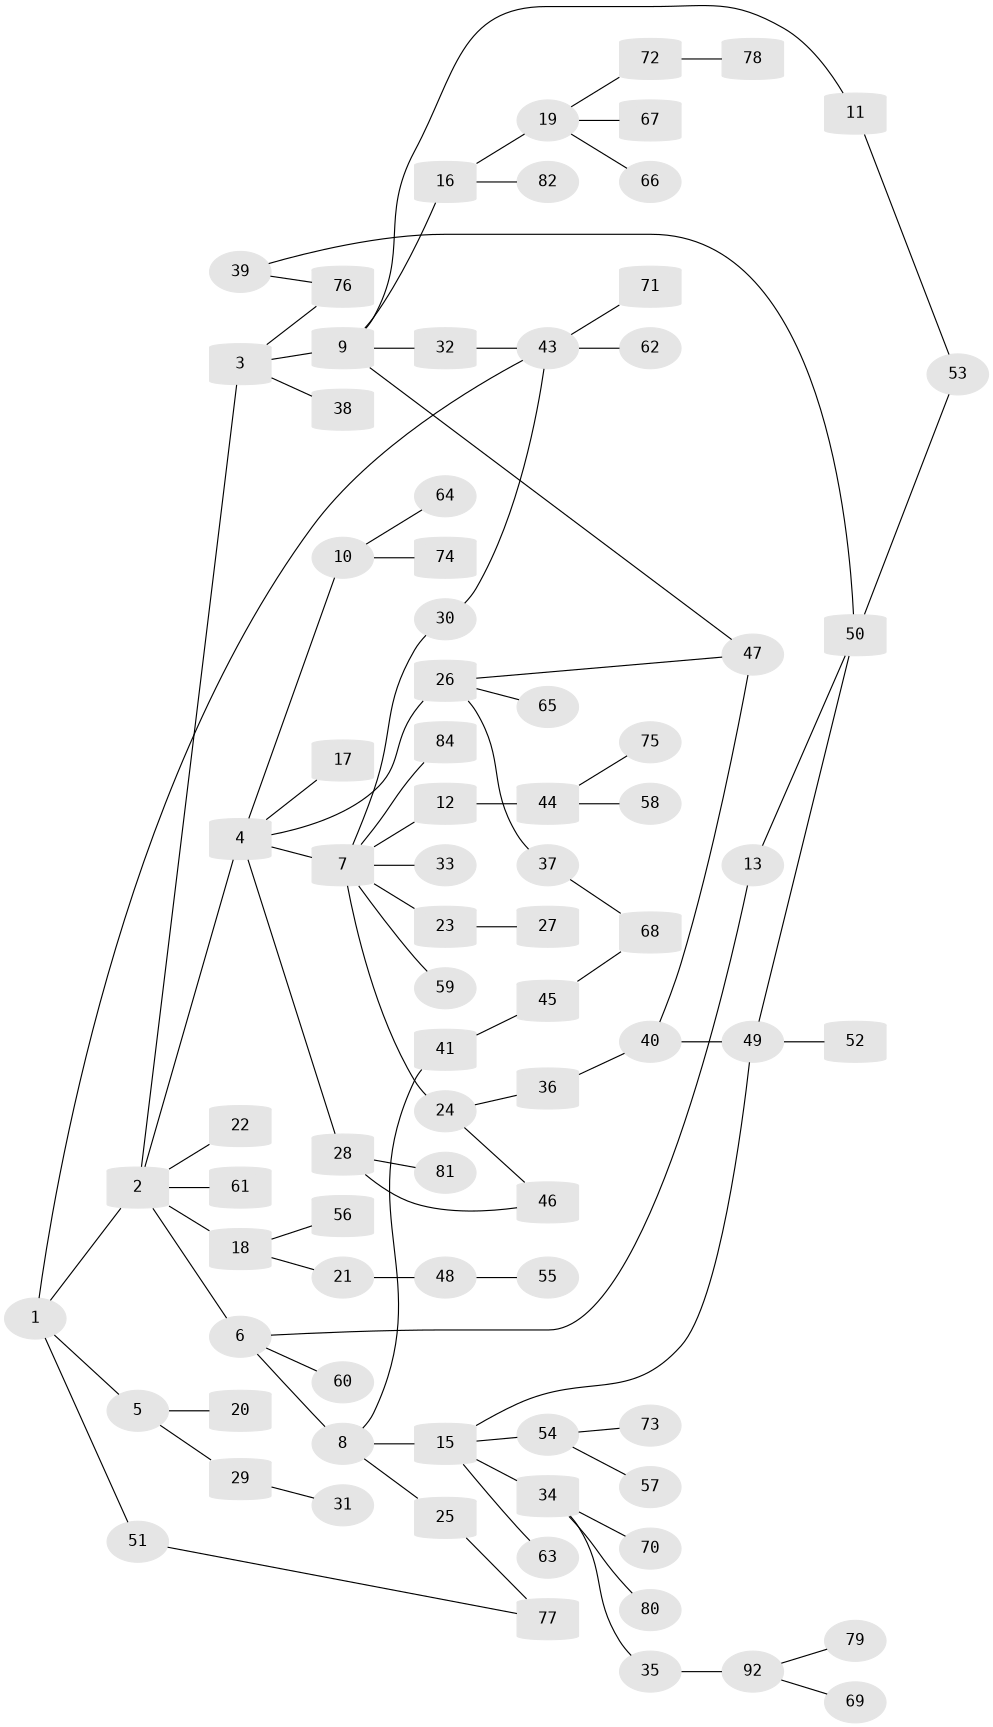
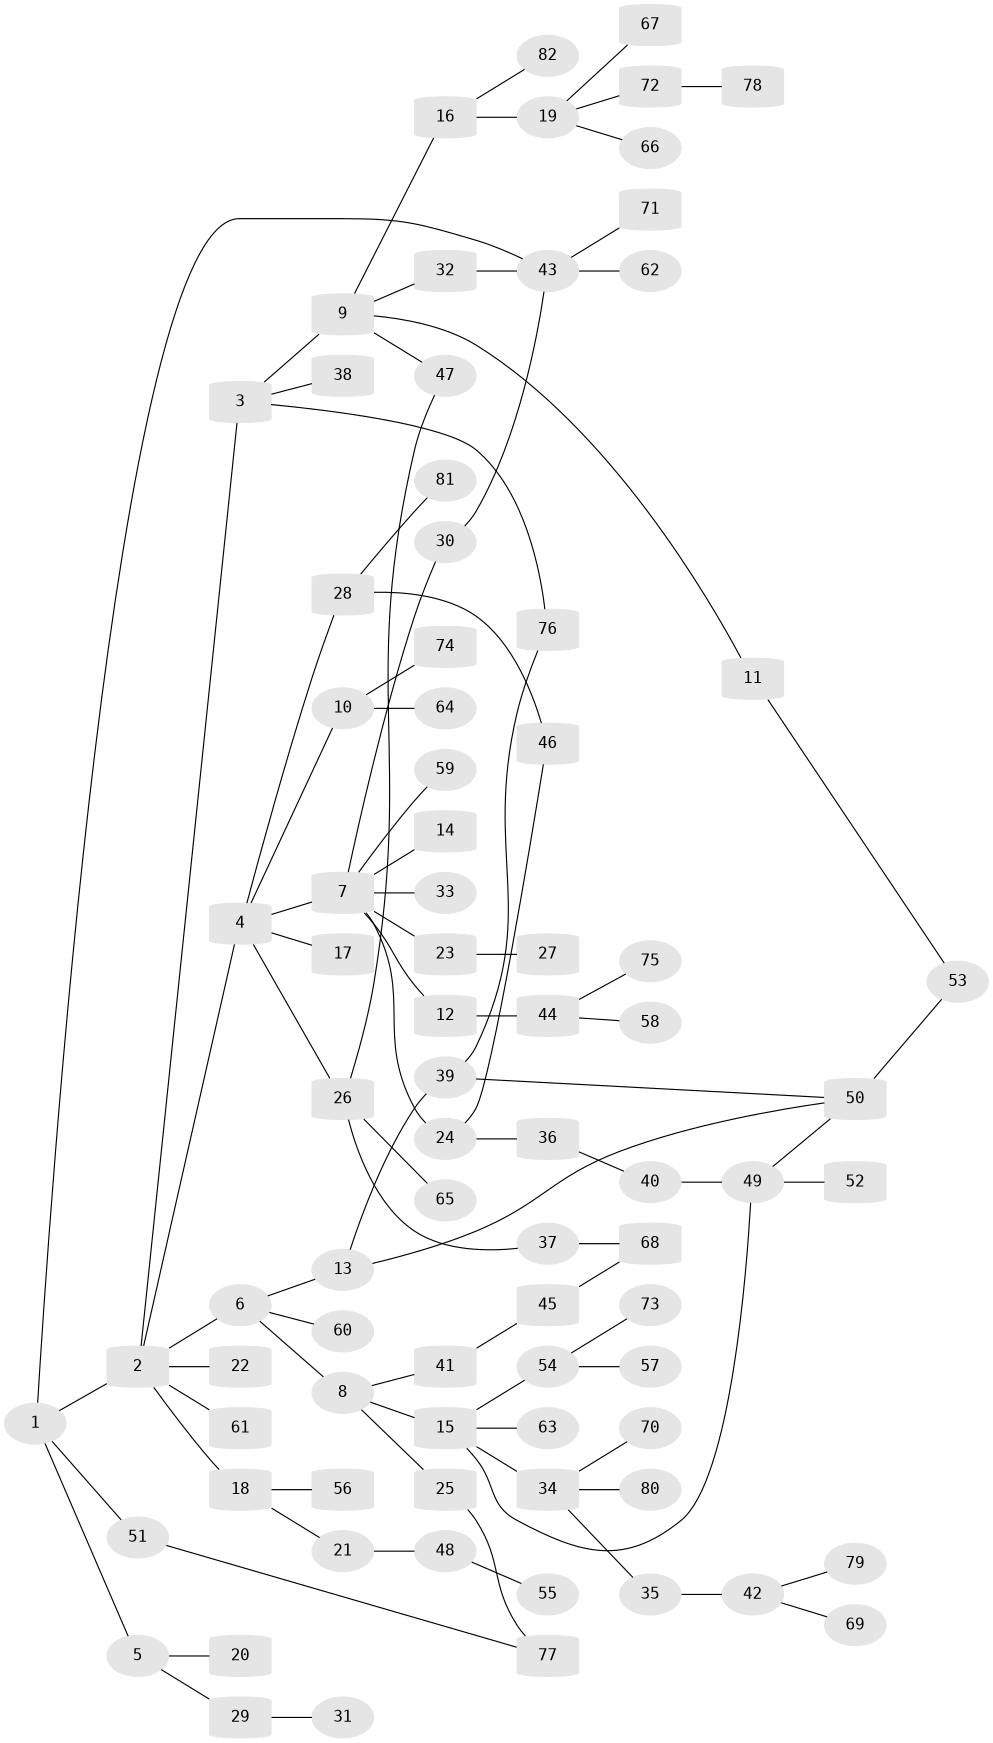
(445, 742) -> (445, 831)
(711, 850) -> none
none -> (382, 1168)
(753, 1672) -> (753, 1594)
